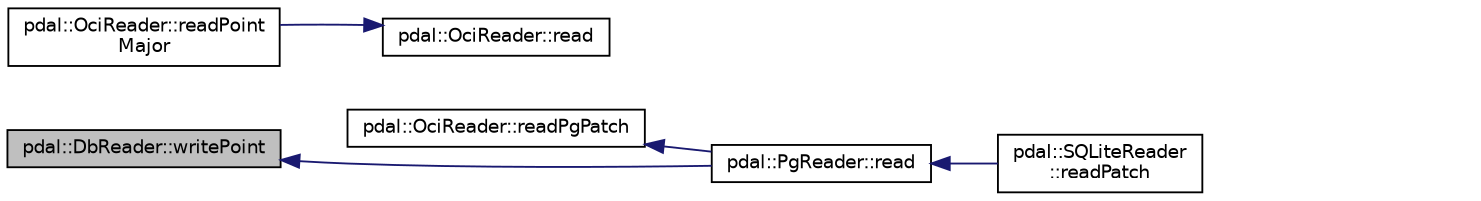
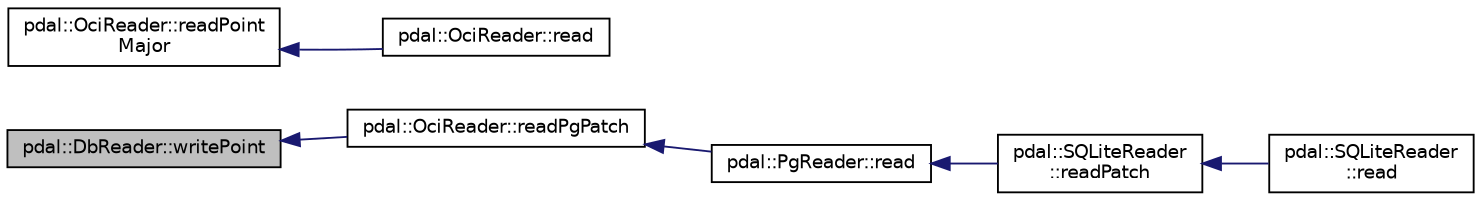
(322, 25) -> (341, 50)
none -> (1371, 164)
(506, 167) -> (324, 138)
